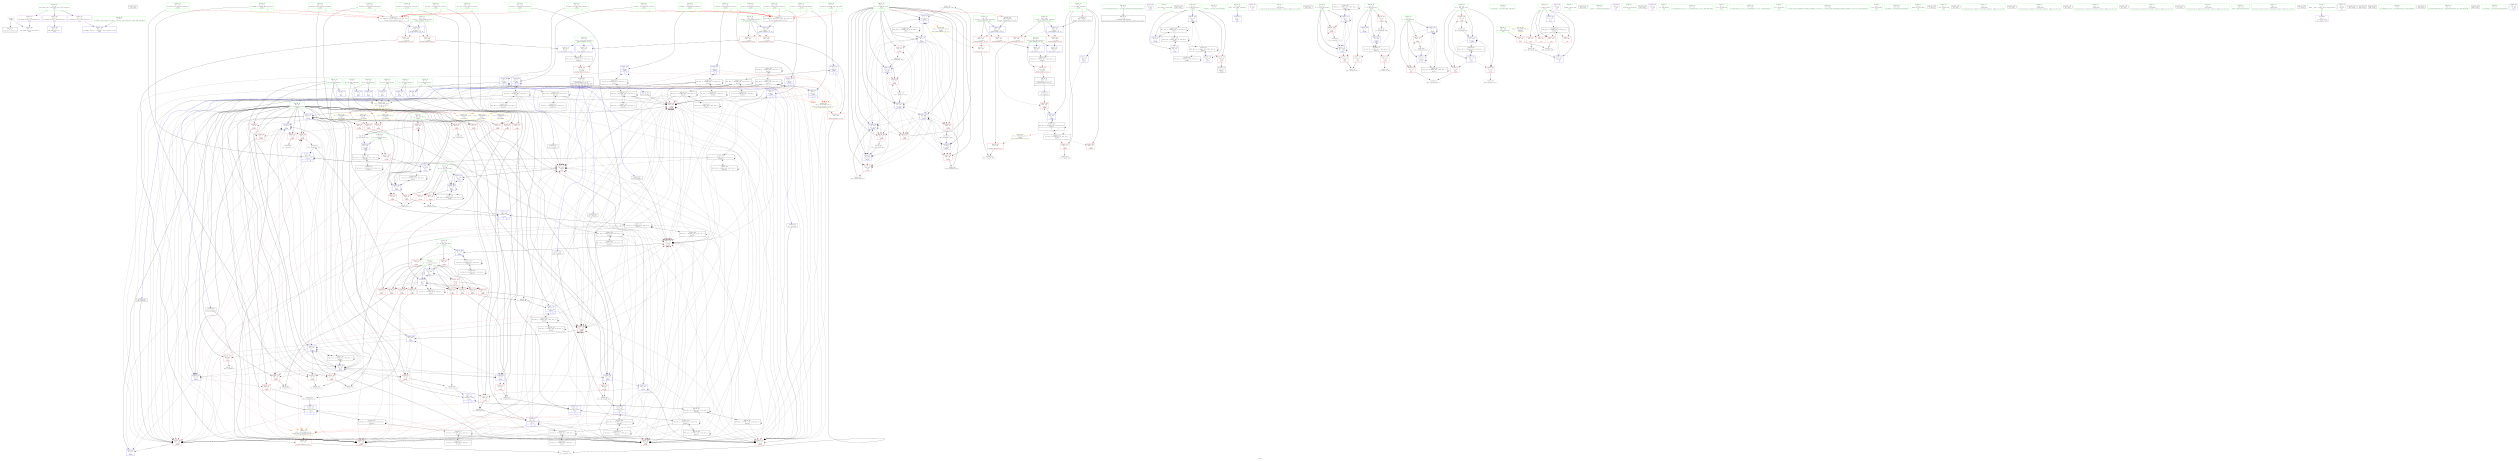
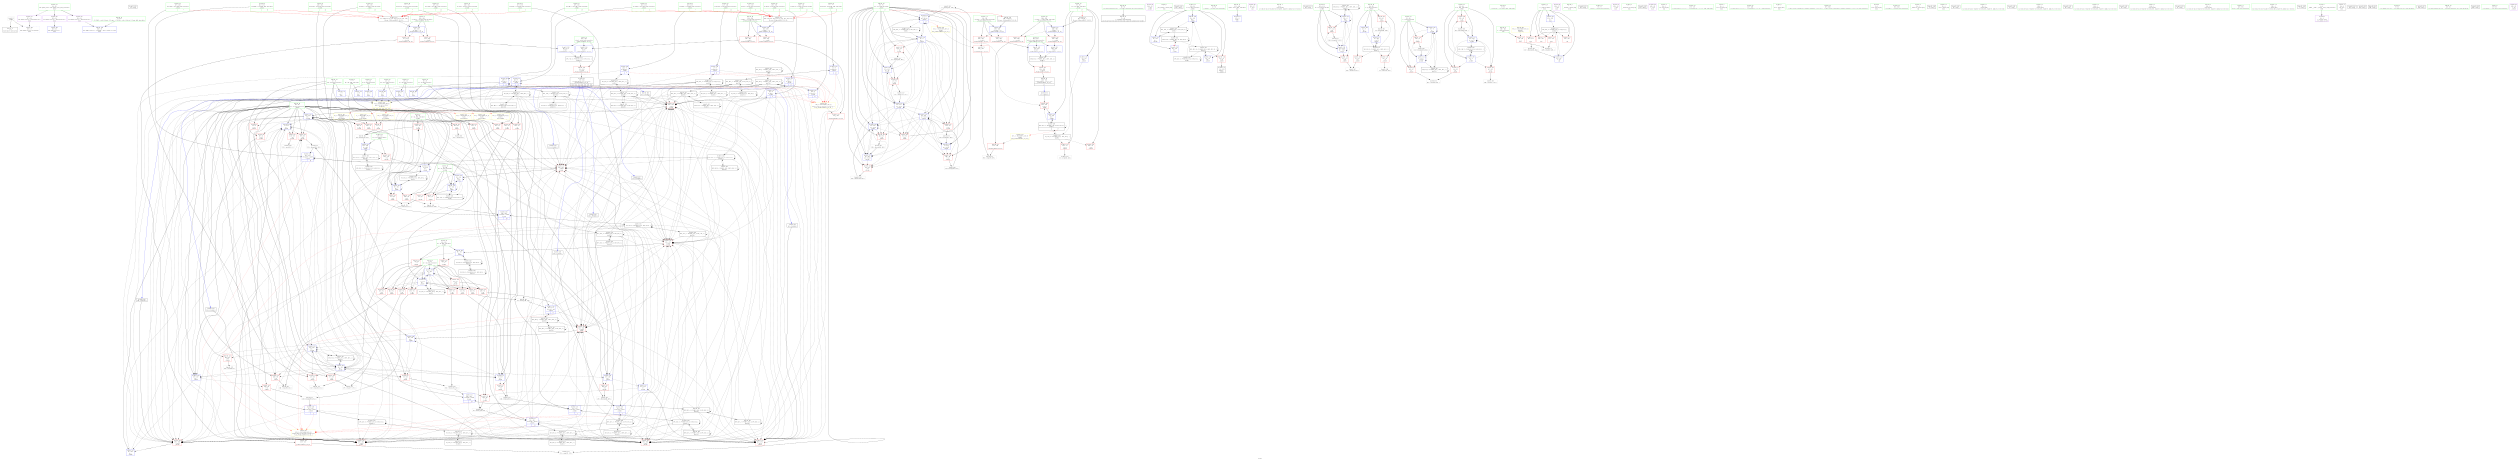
(310, 131) -> (298, 120)
